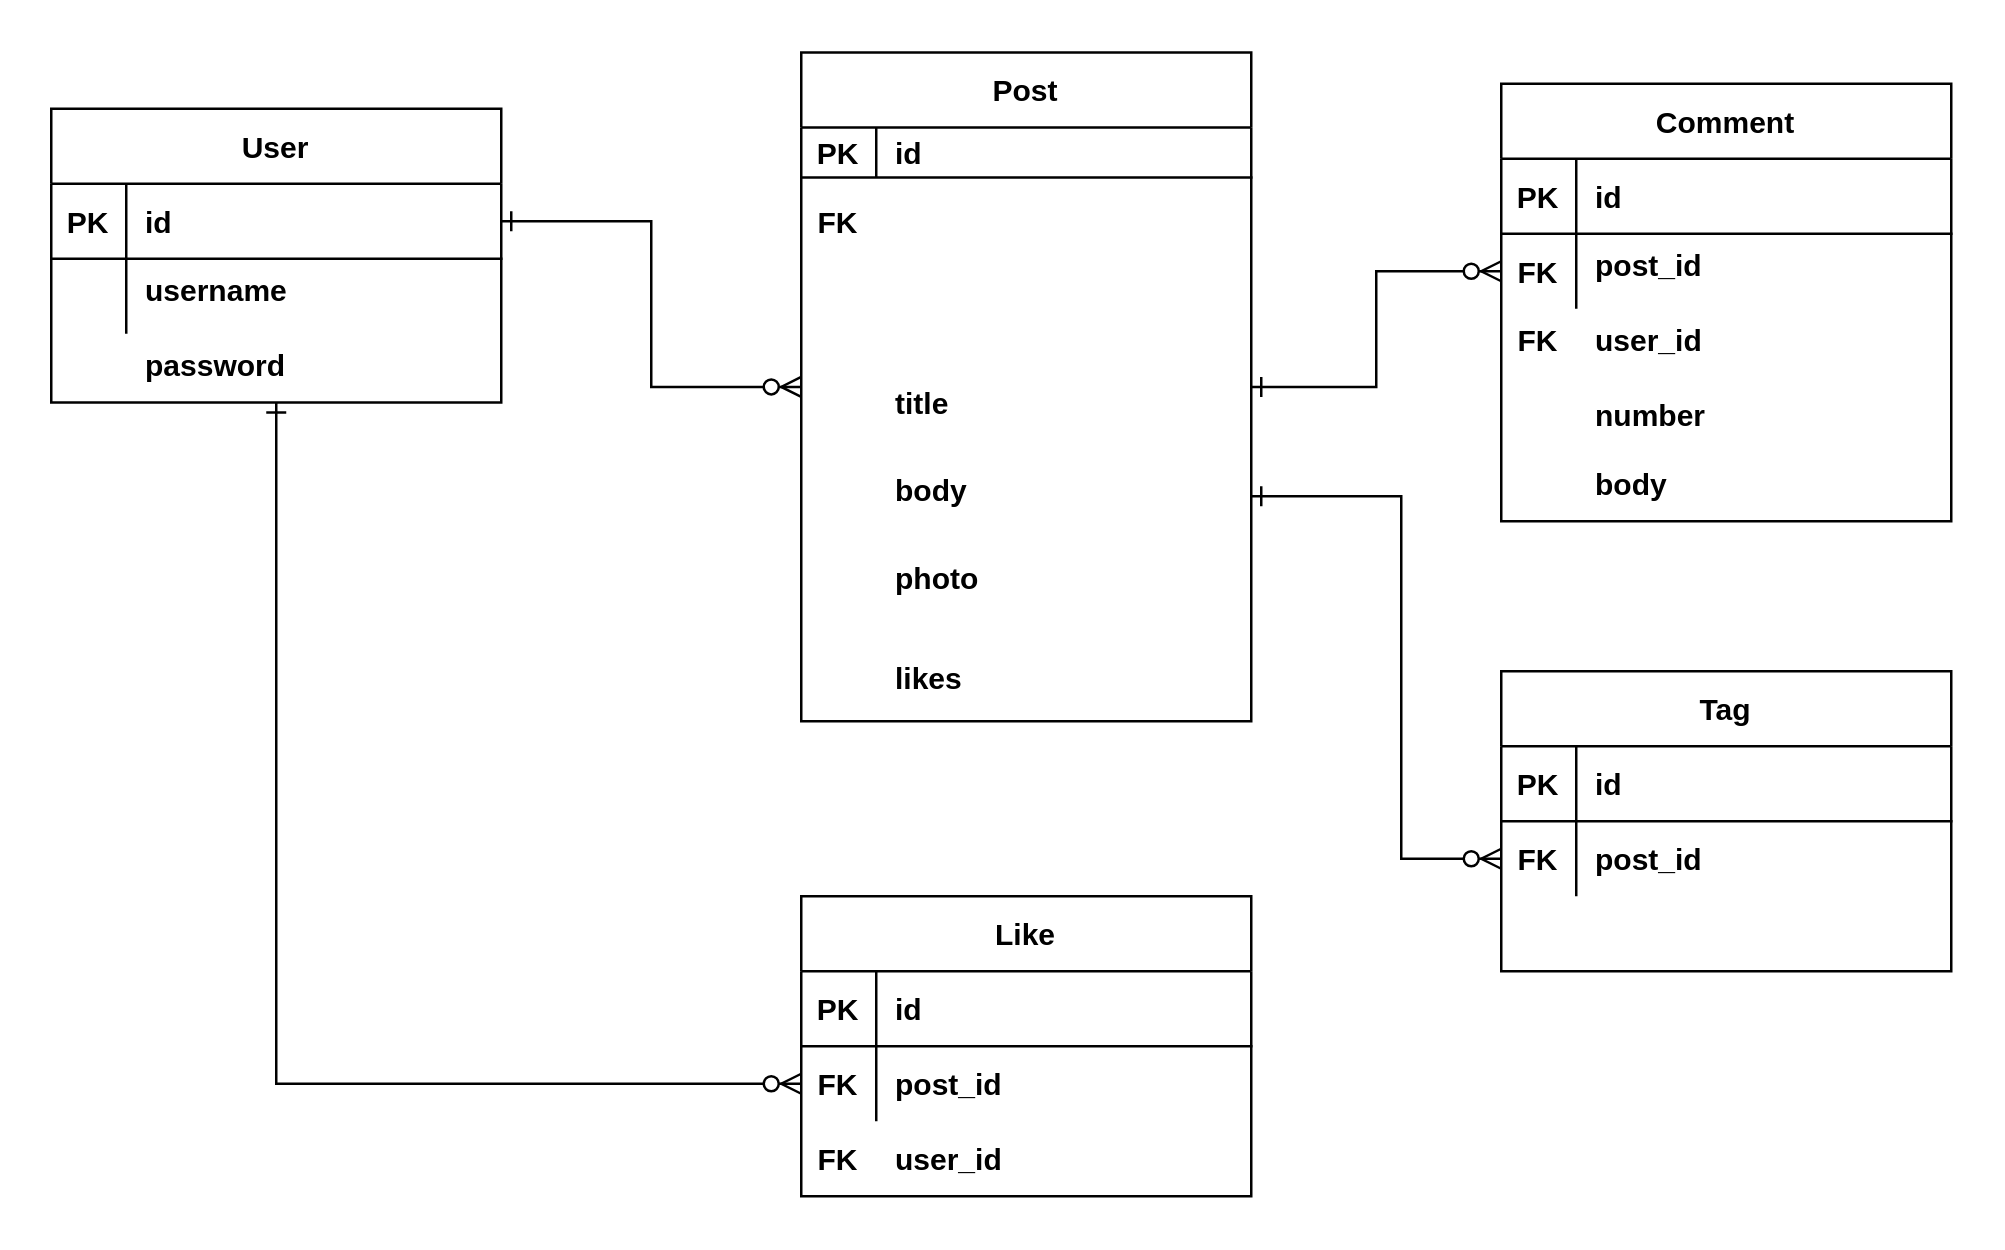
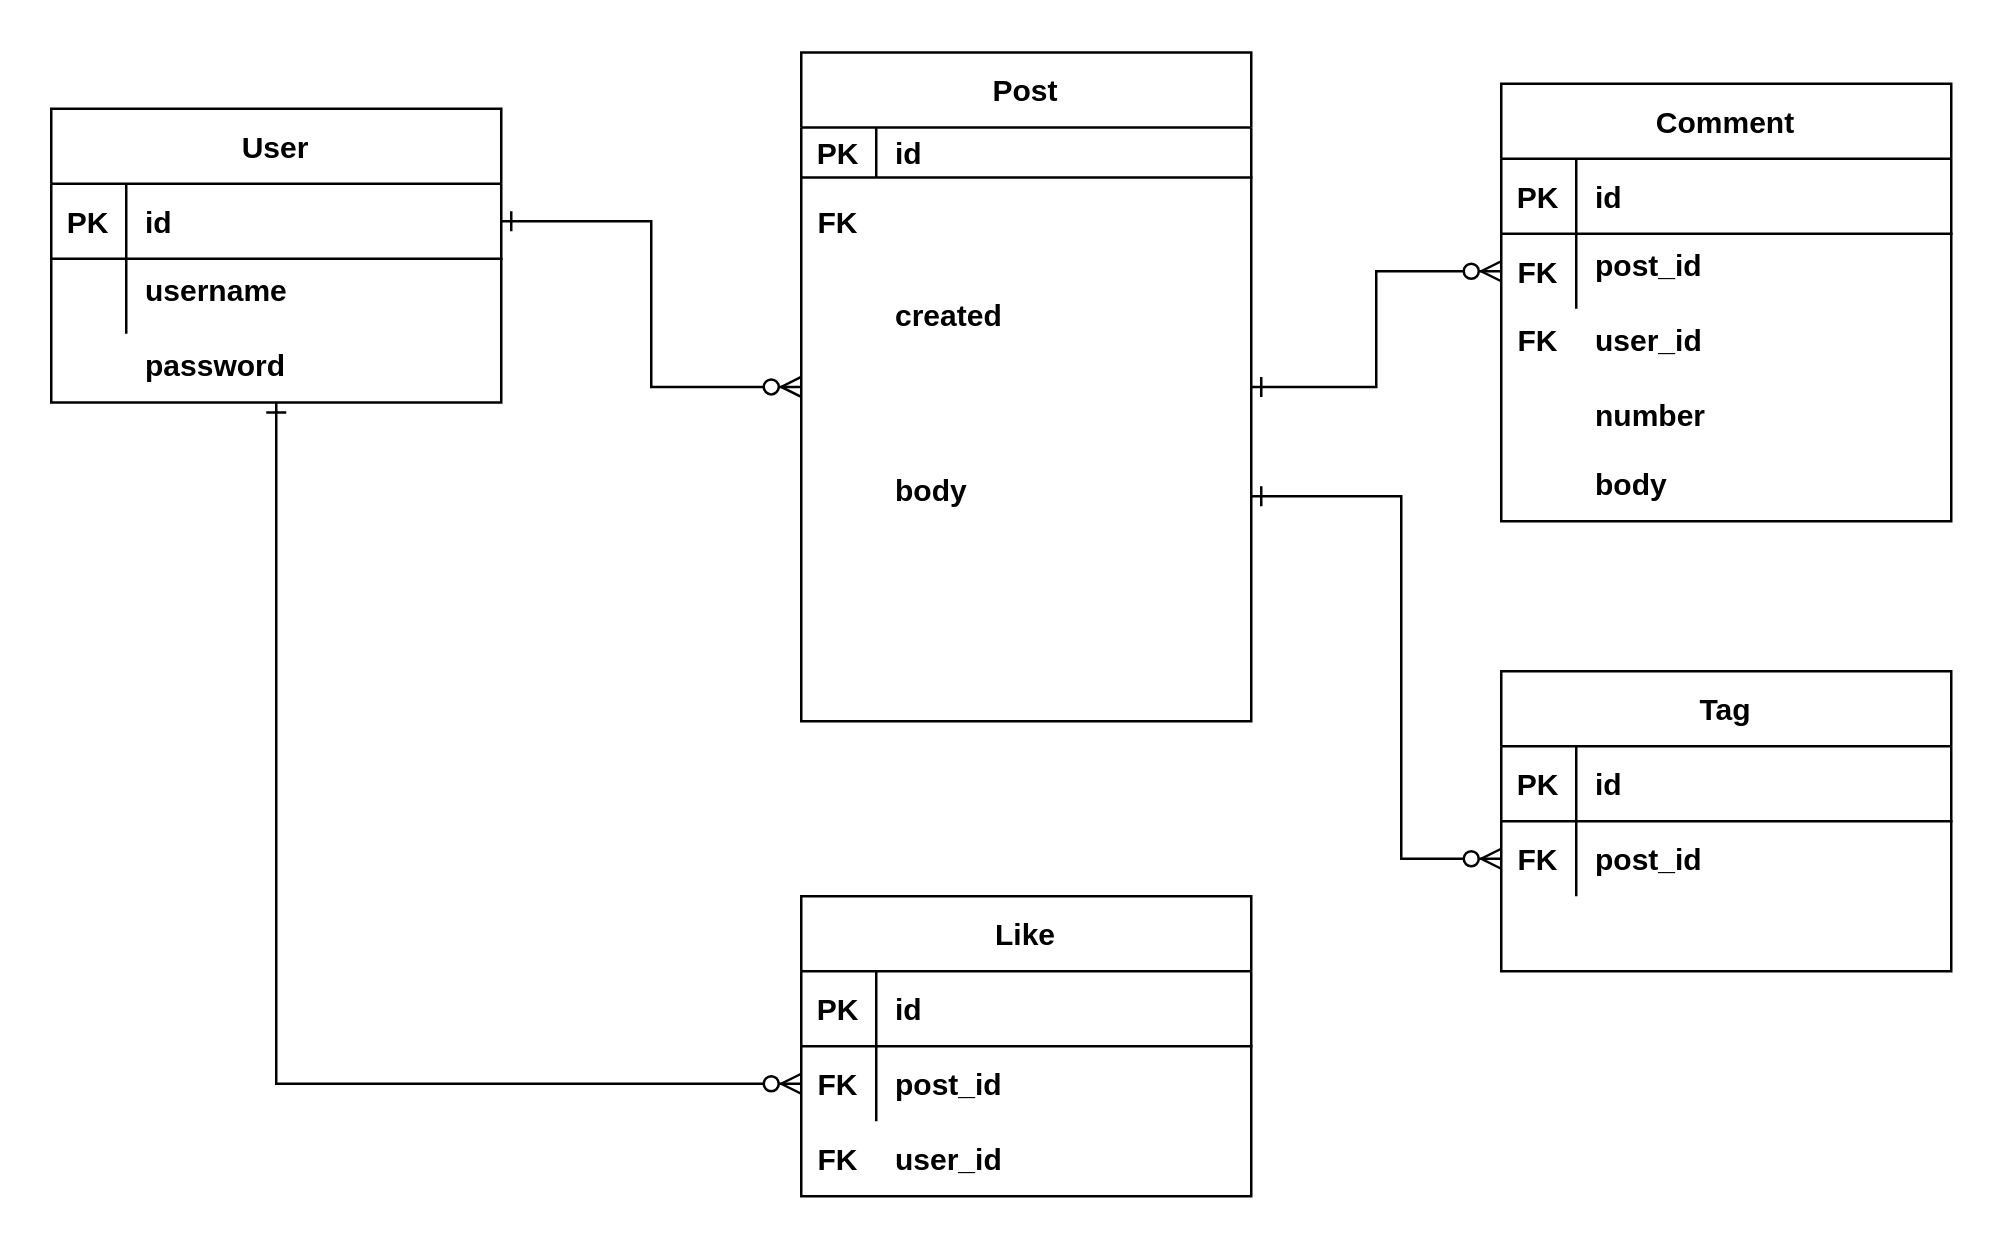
none -> (1064, 315)
(1064, 403) -> none
(1064, 578) -> none
(1064, 678) -> none
